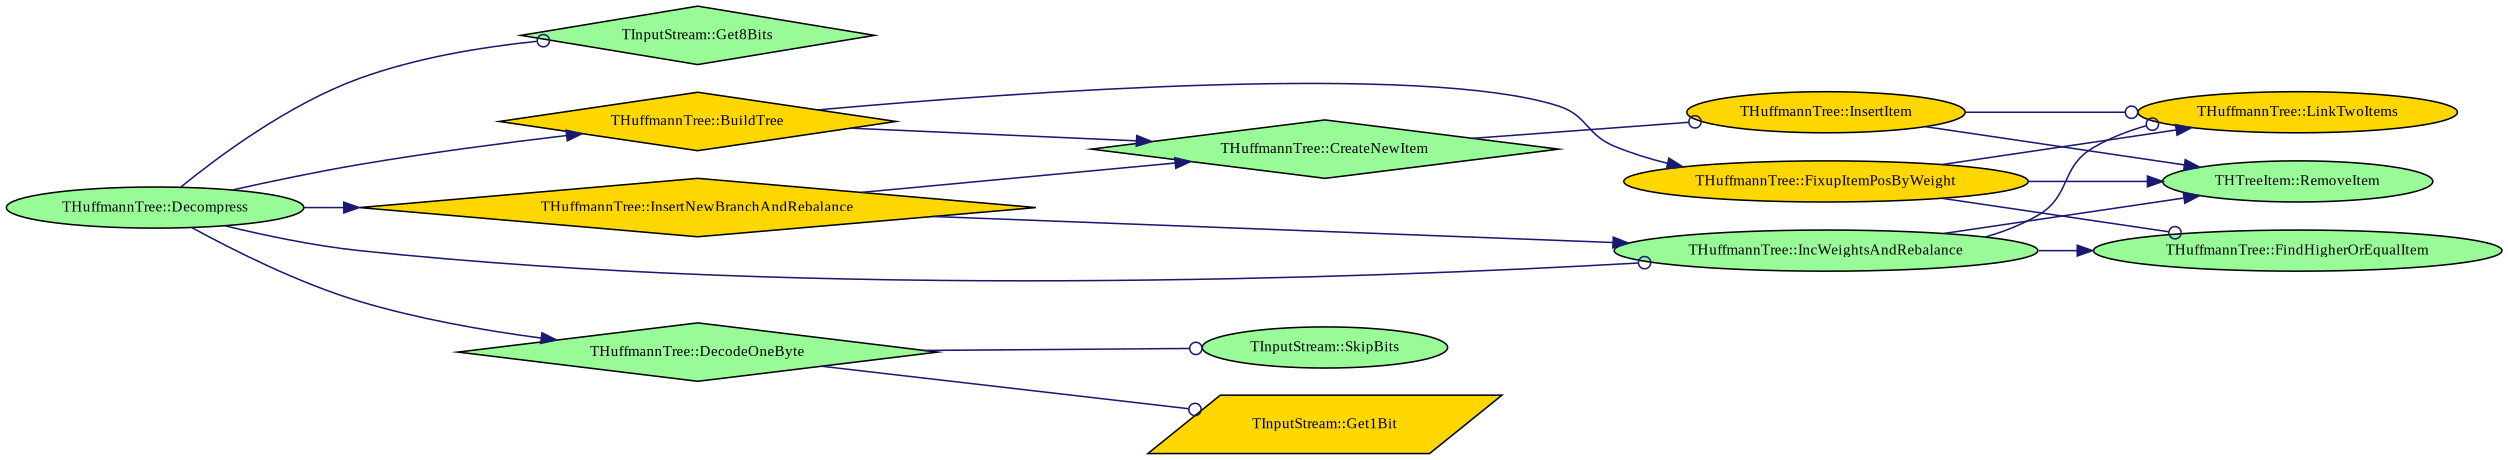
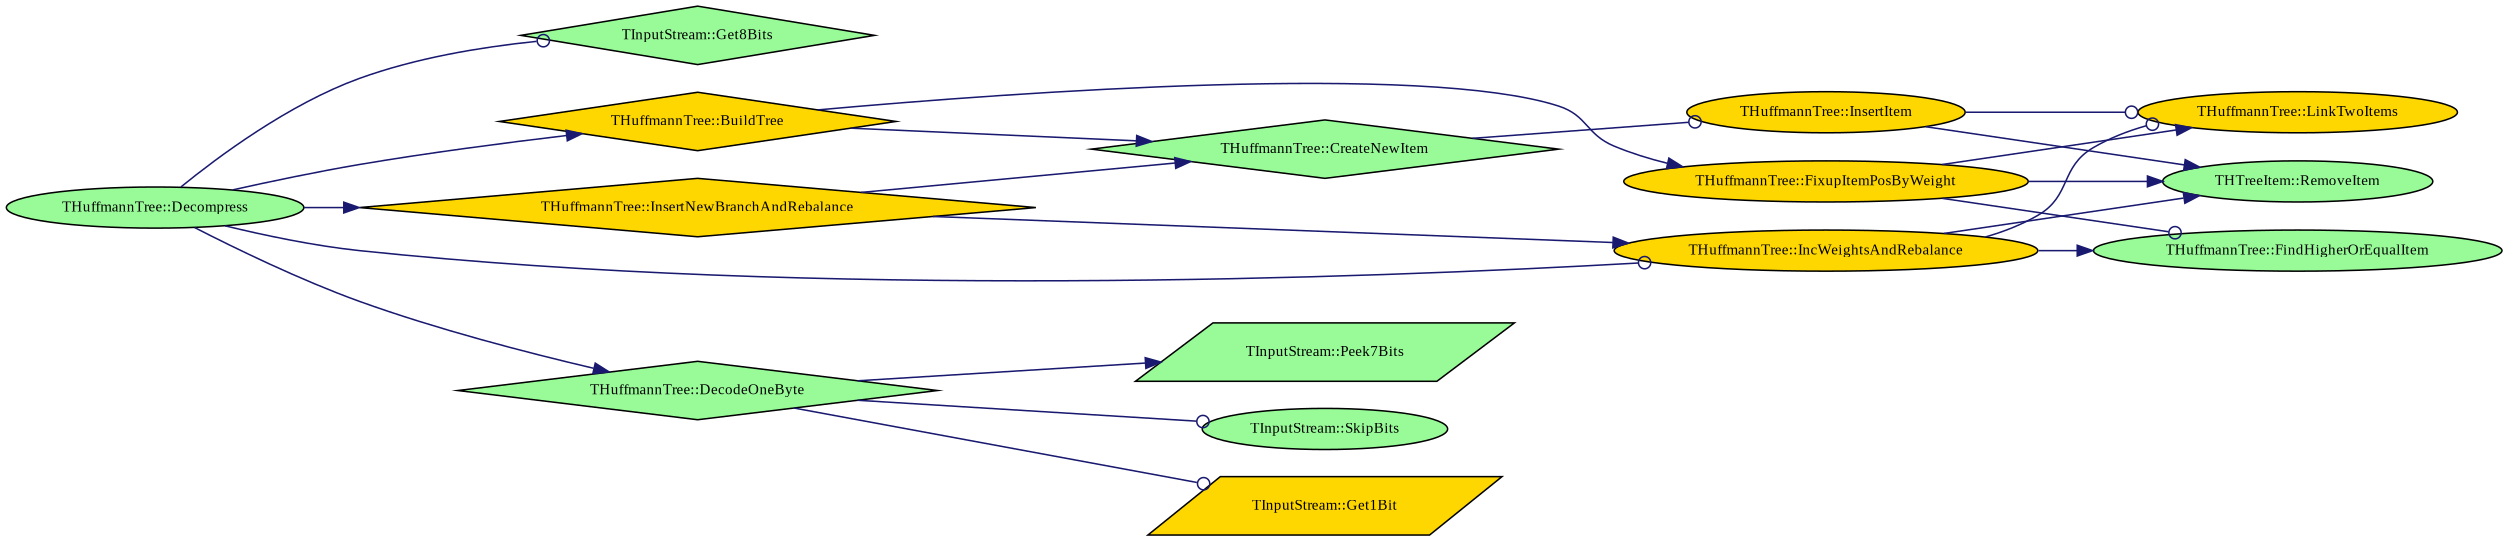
(1826, 251) -> (1826, 251)
none -> (1325, 352)
